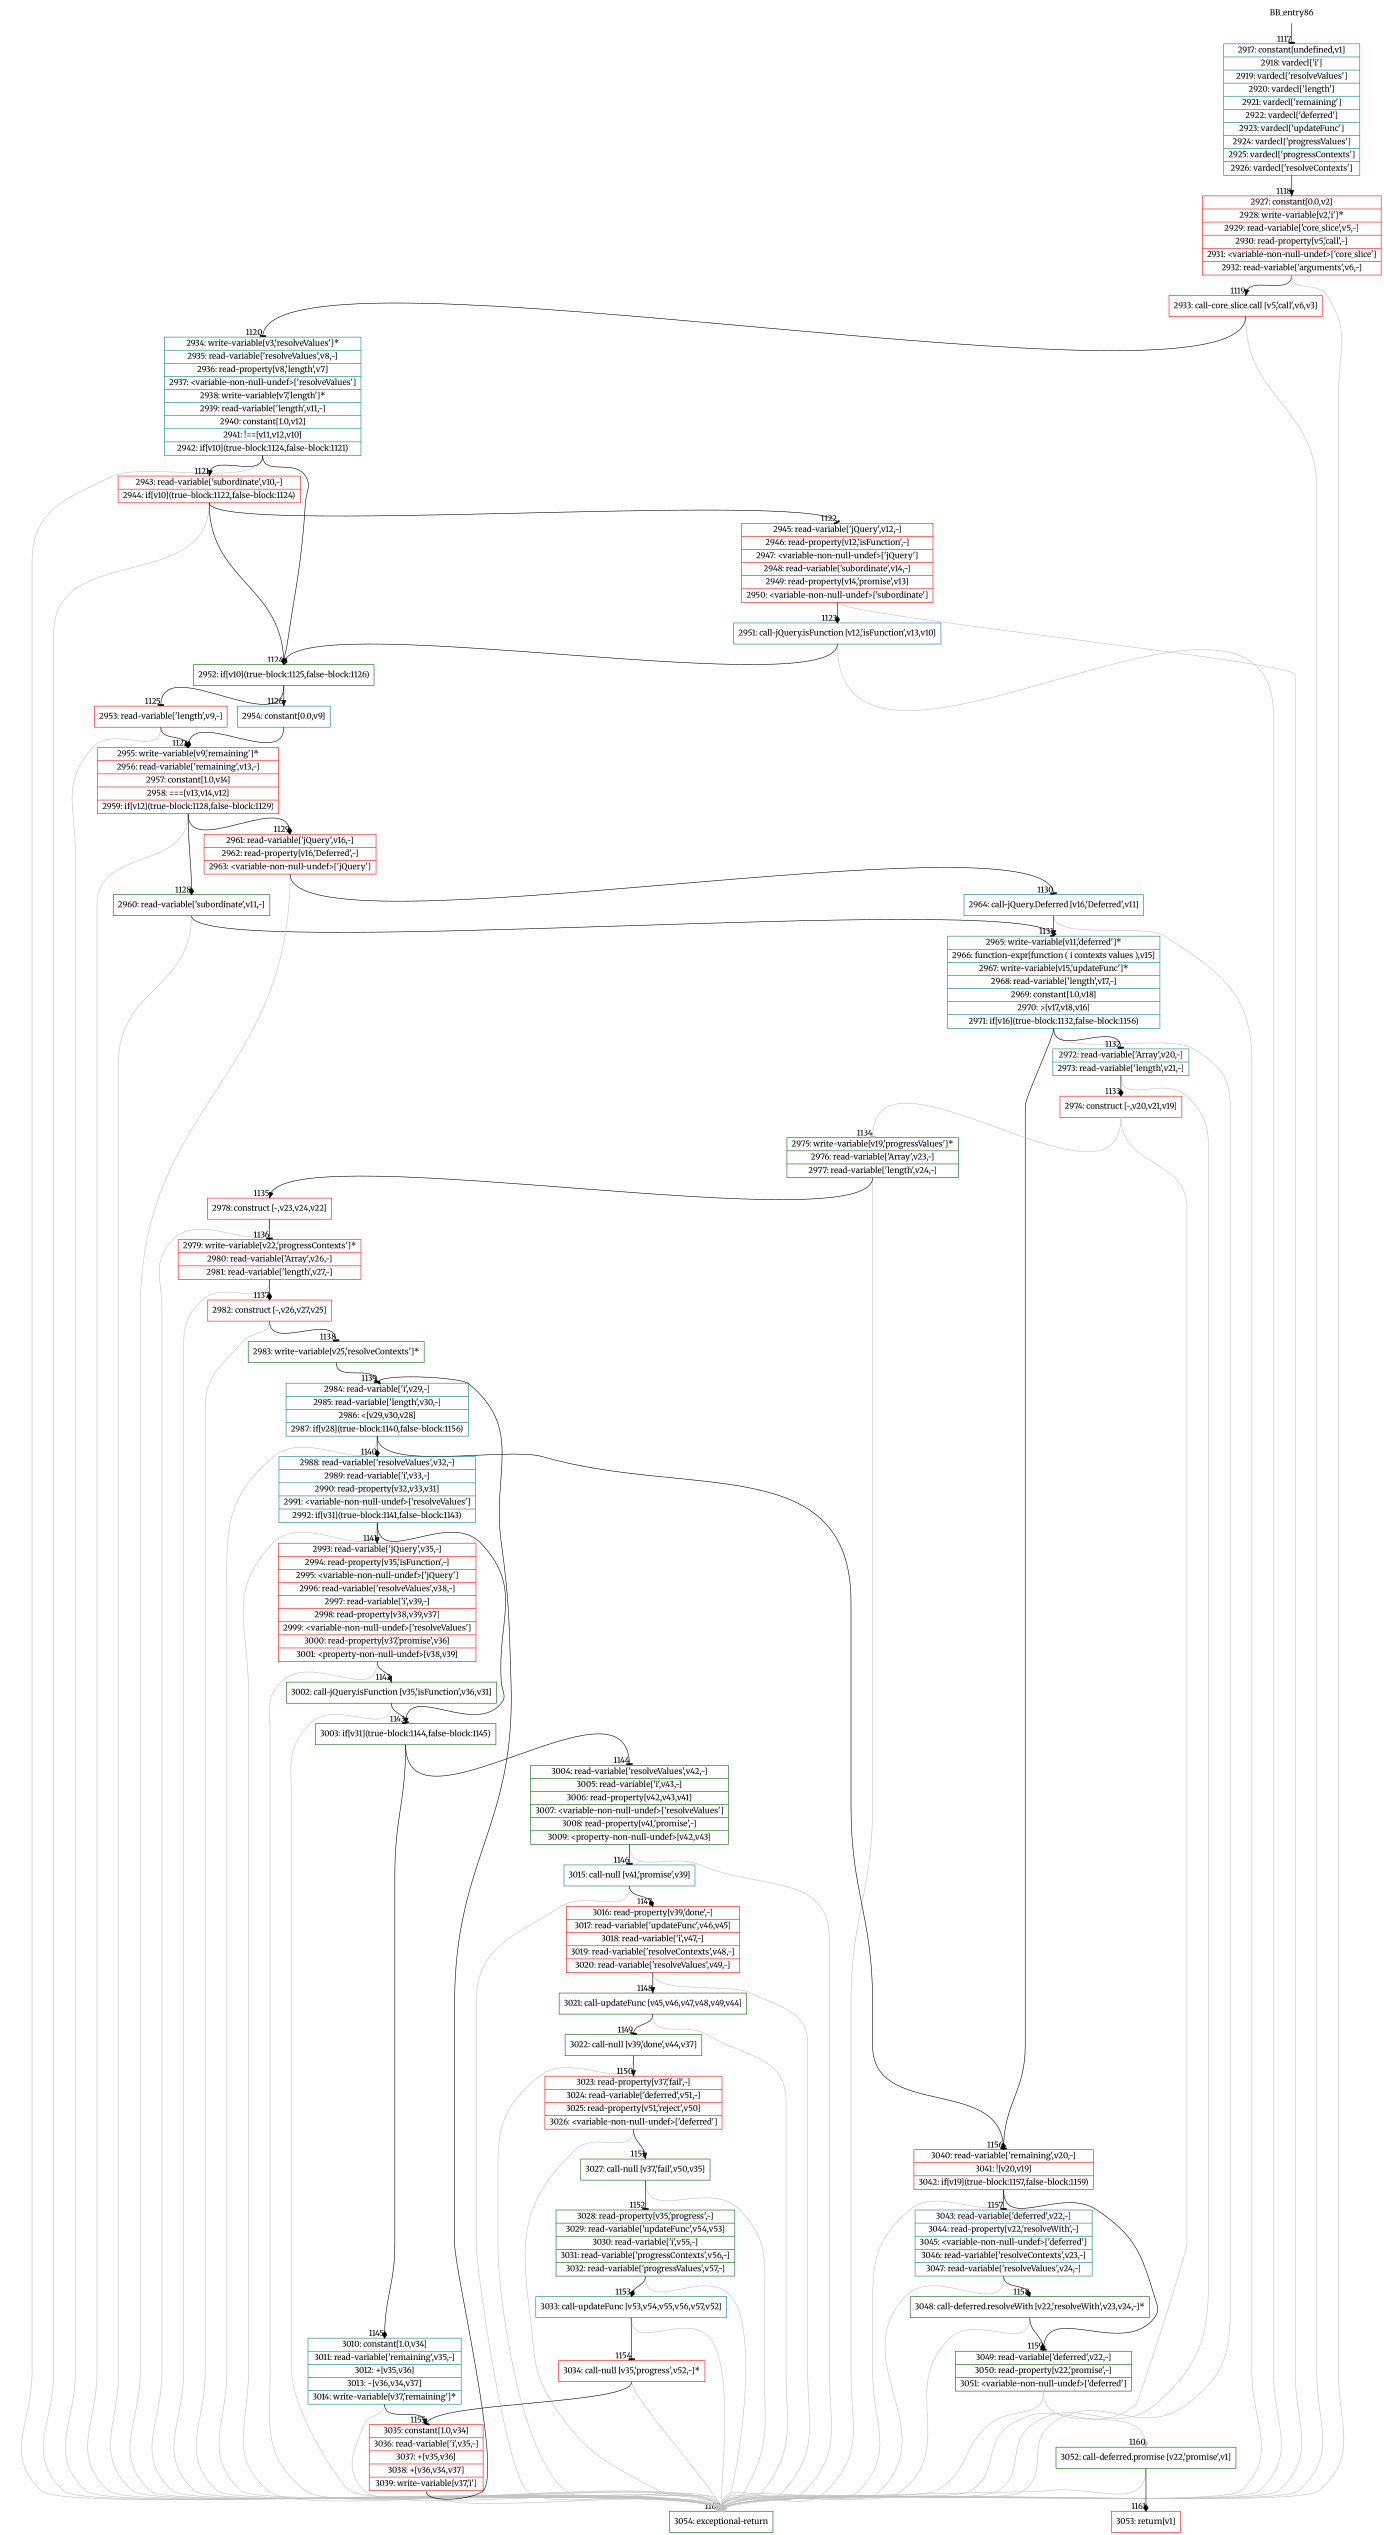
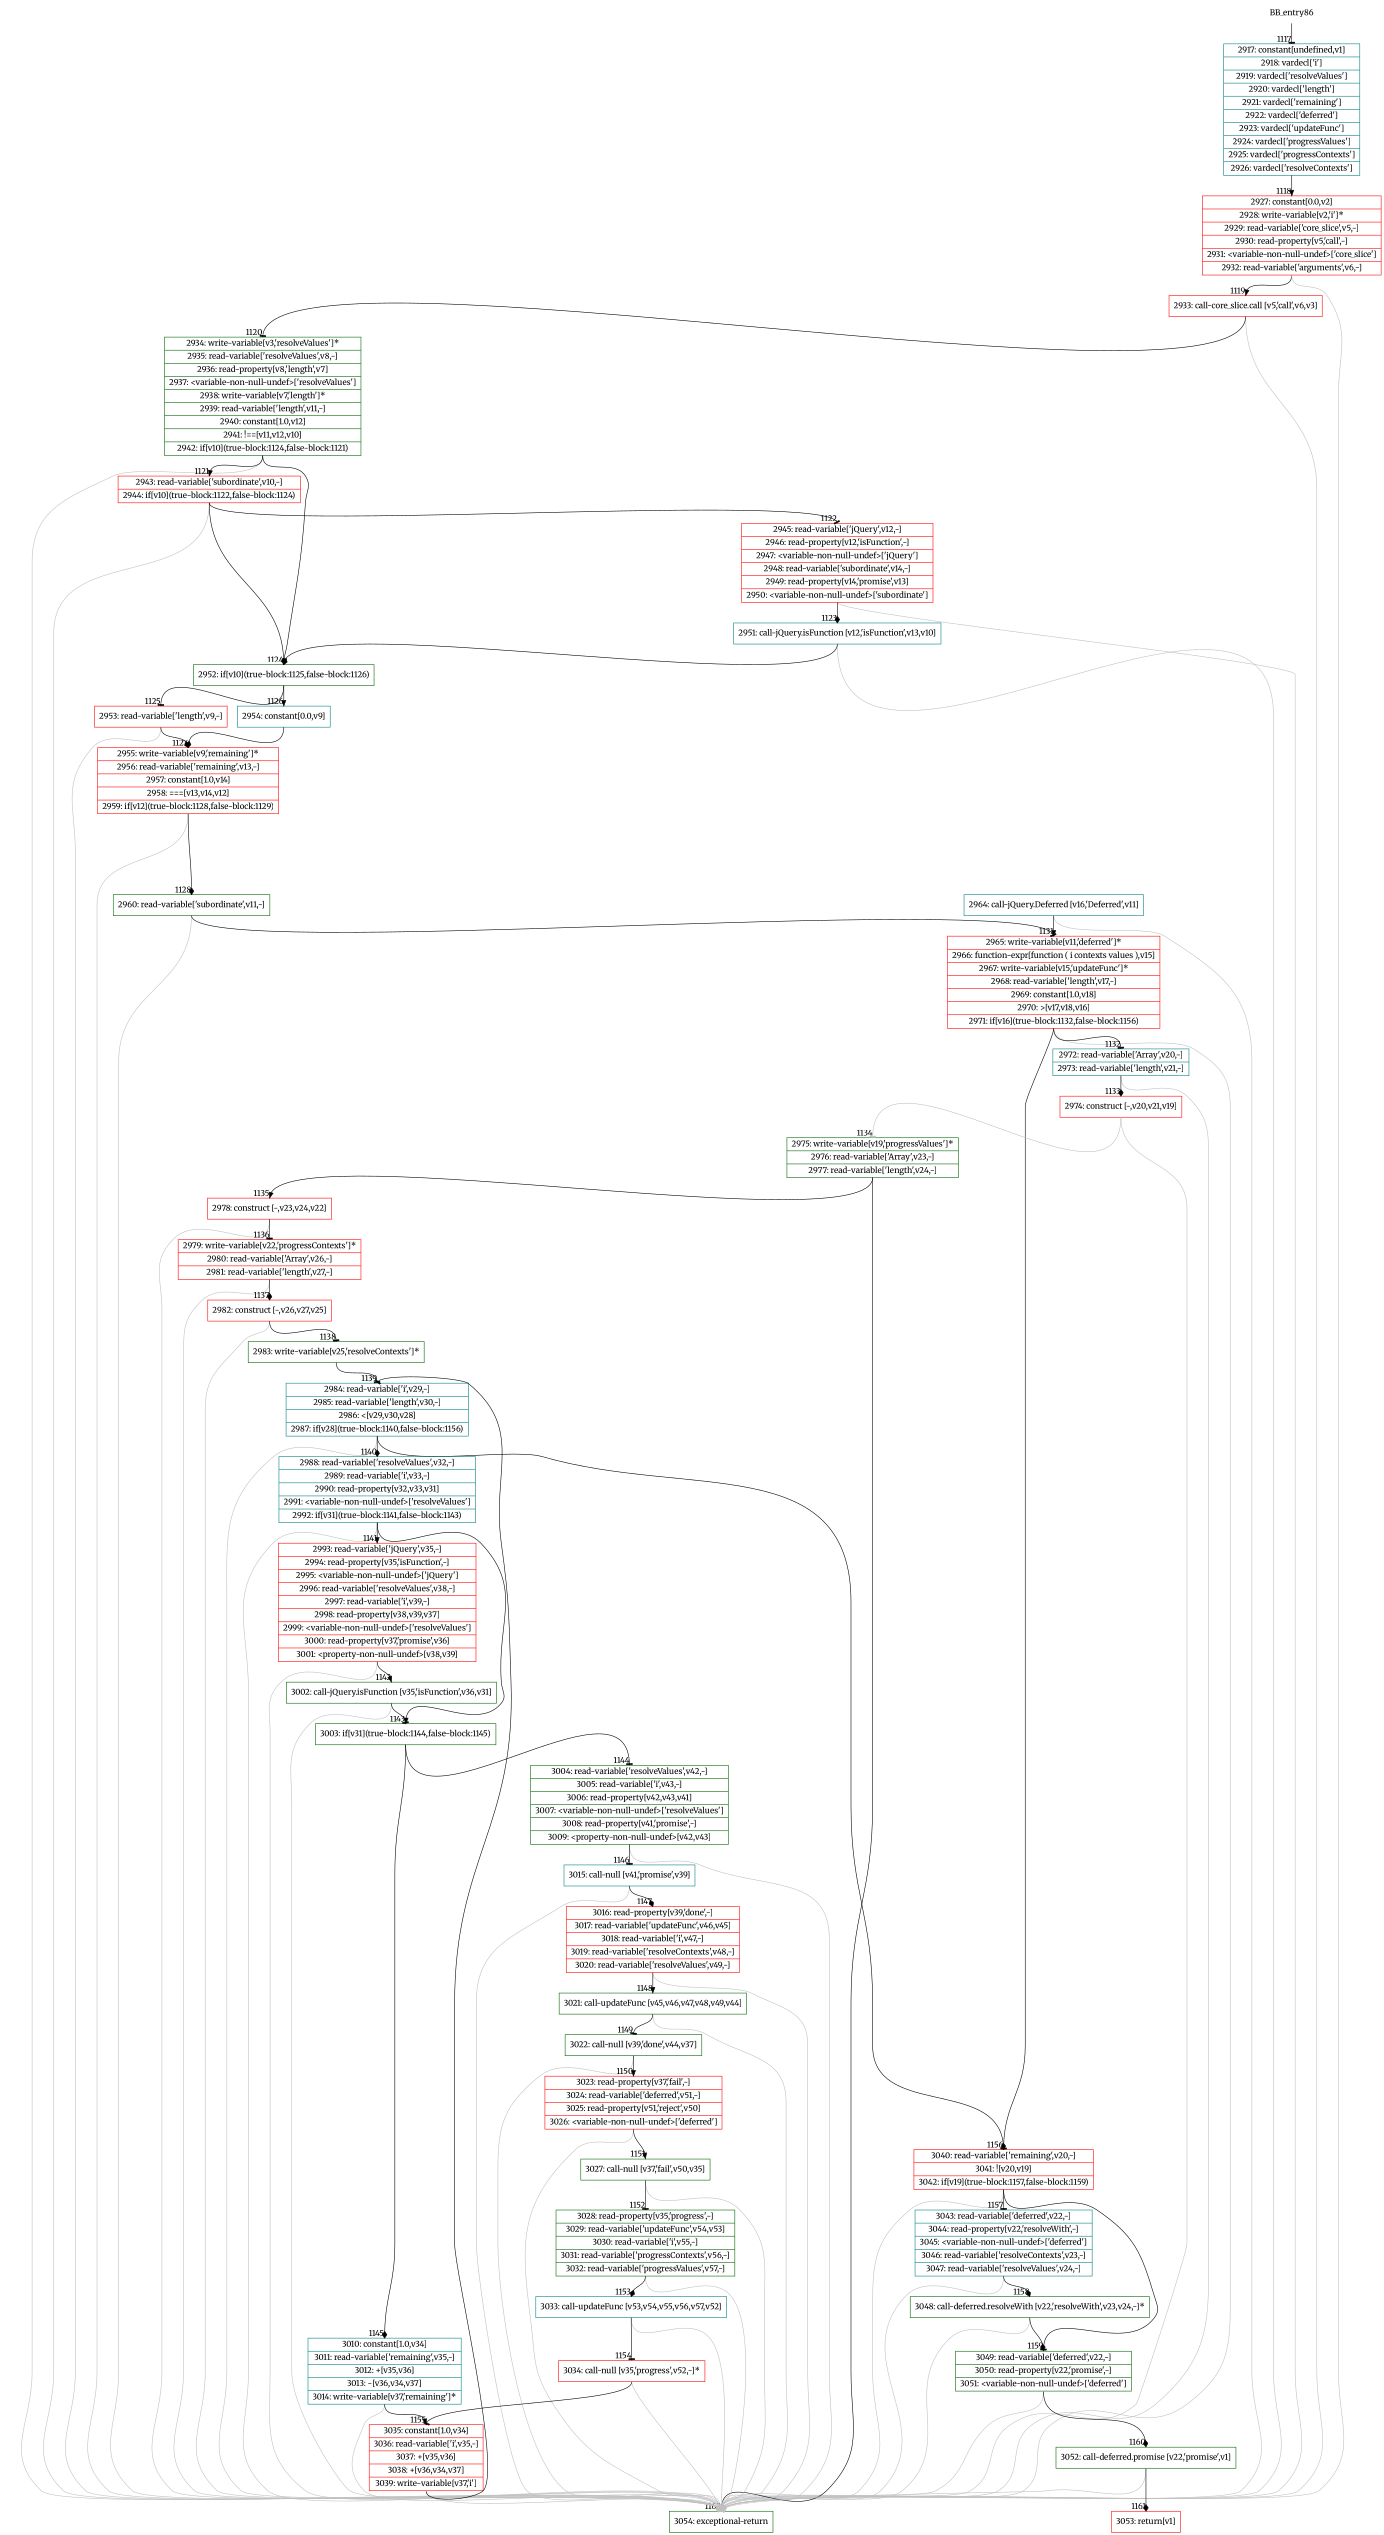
(263, 396) -> (263, 396)
(290, 854) -> none
(1054, 982) -> (1054, 982)
(869, 1860) -> (869, 1860)
(1122, 2422) -> (1122, 2422)
